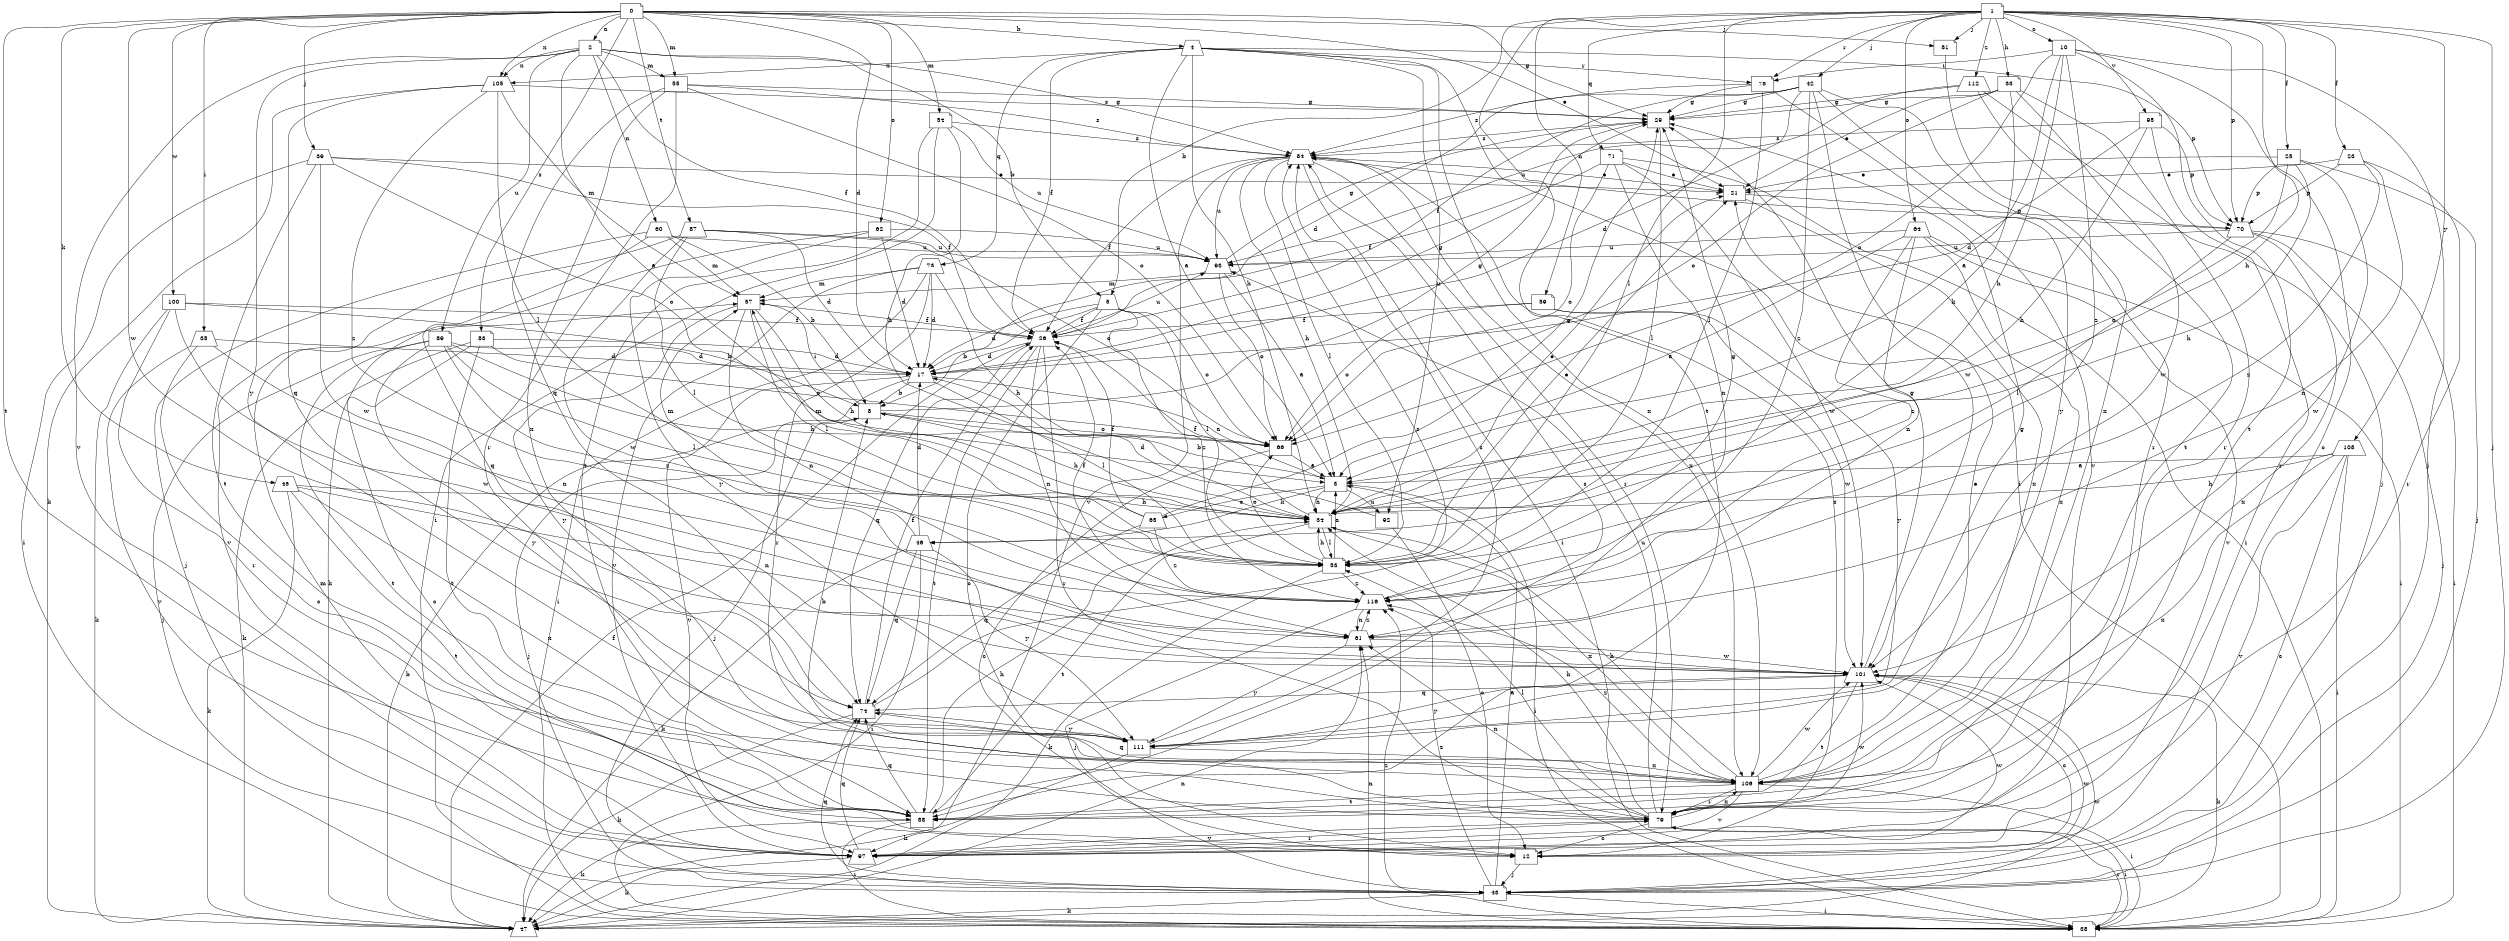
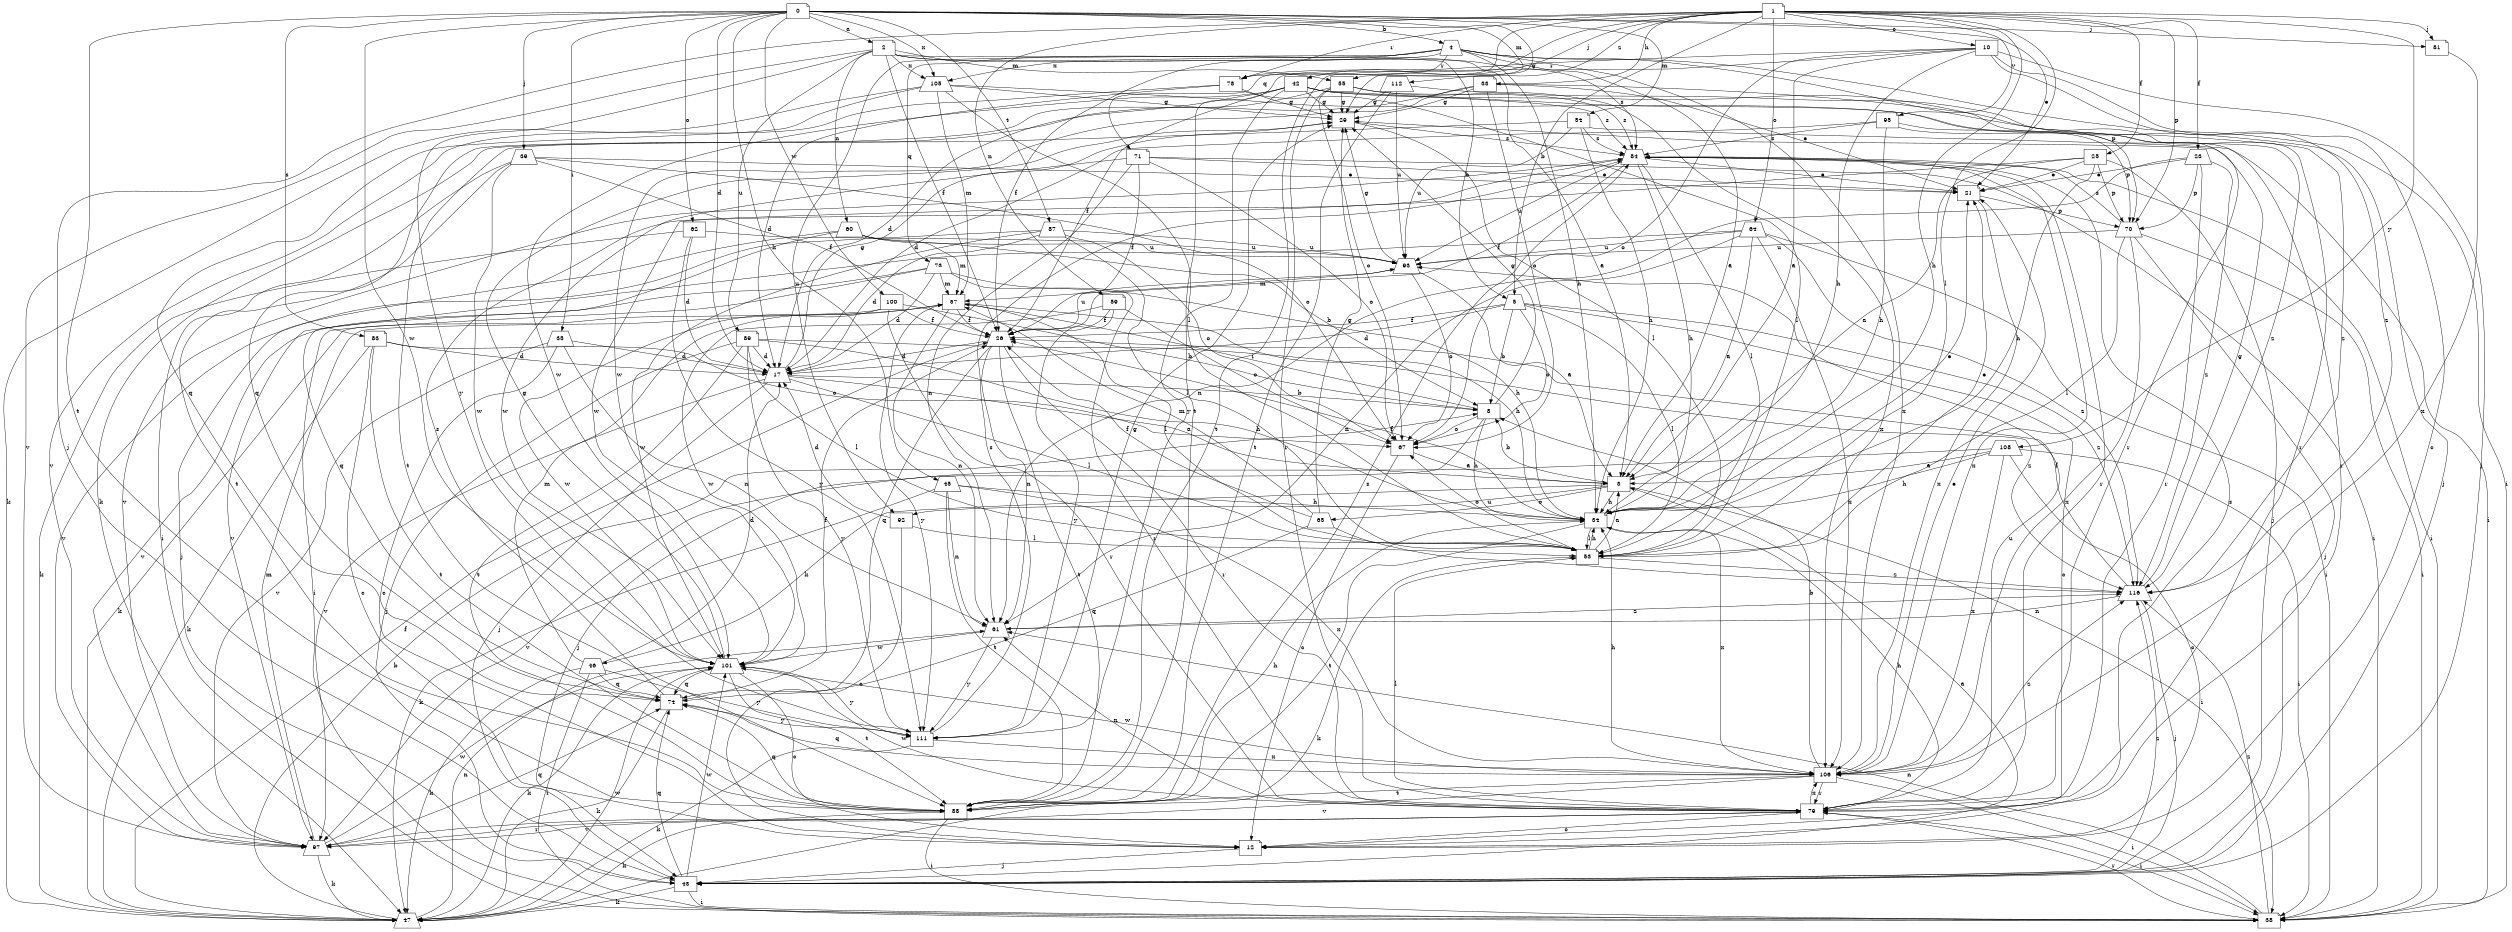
(1281, 448) -> (1402, 448)
(1583, 499) -> (452, 176)
none -> (1242, 547)
(1495, 893) -> (686, 884)
